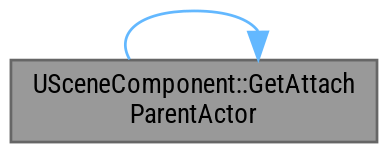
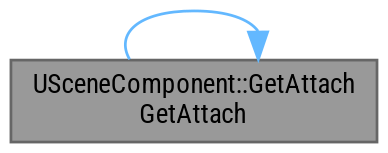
(194, 101) -> (194, 101)
